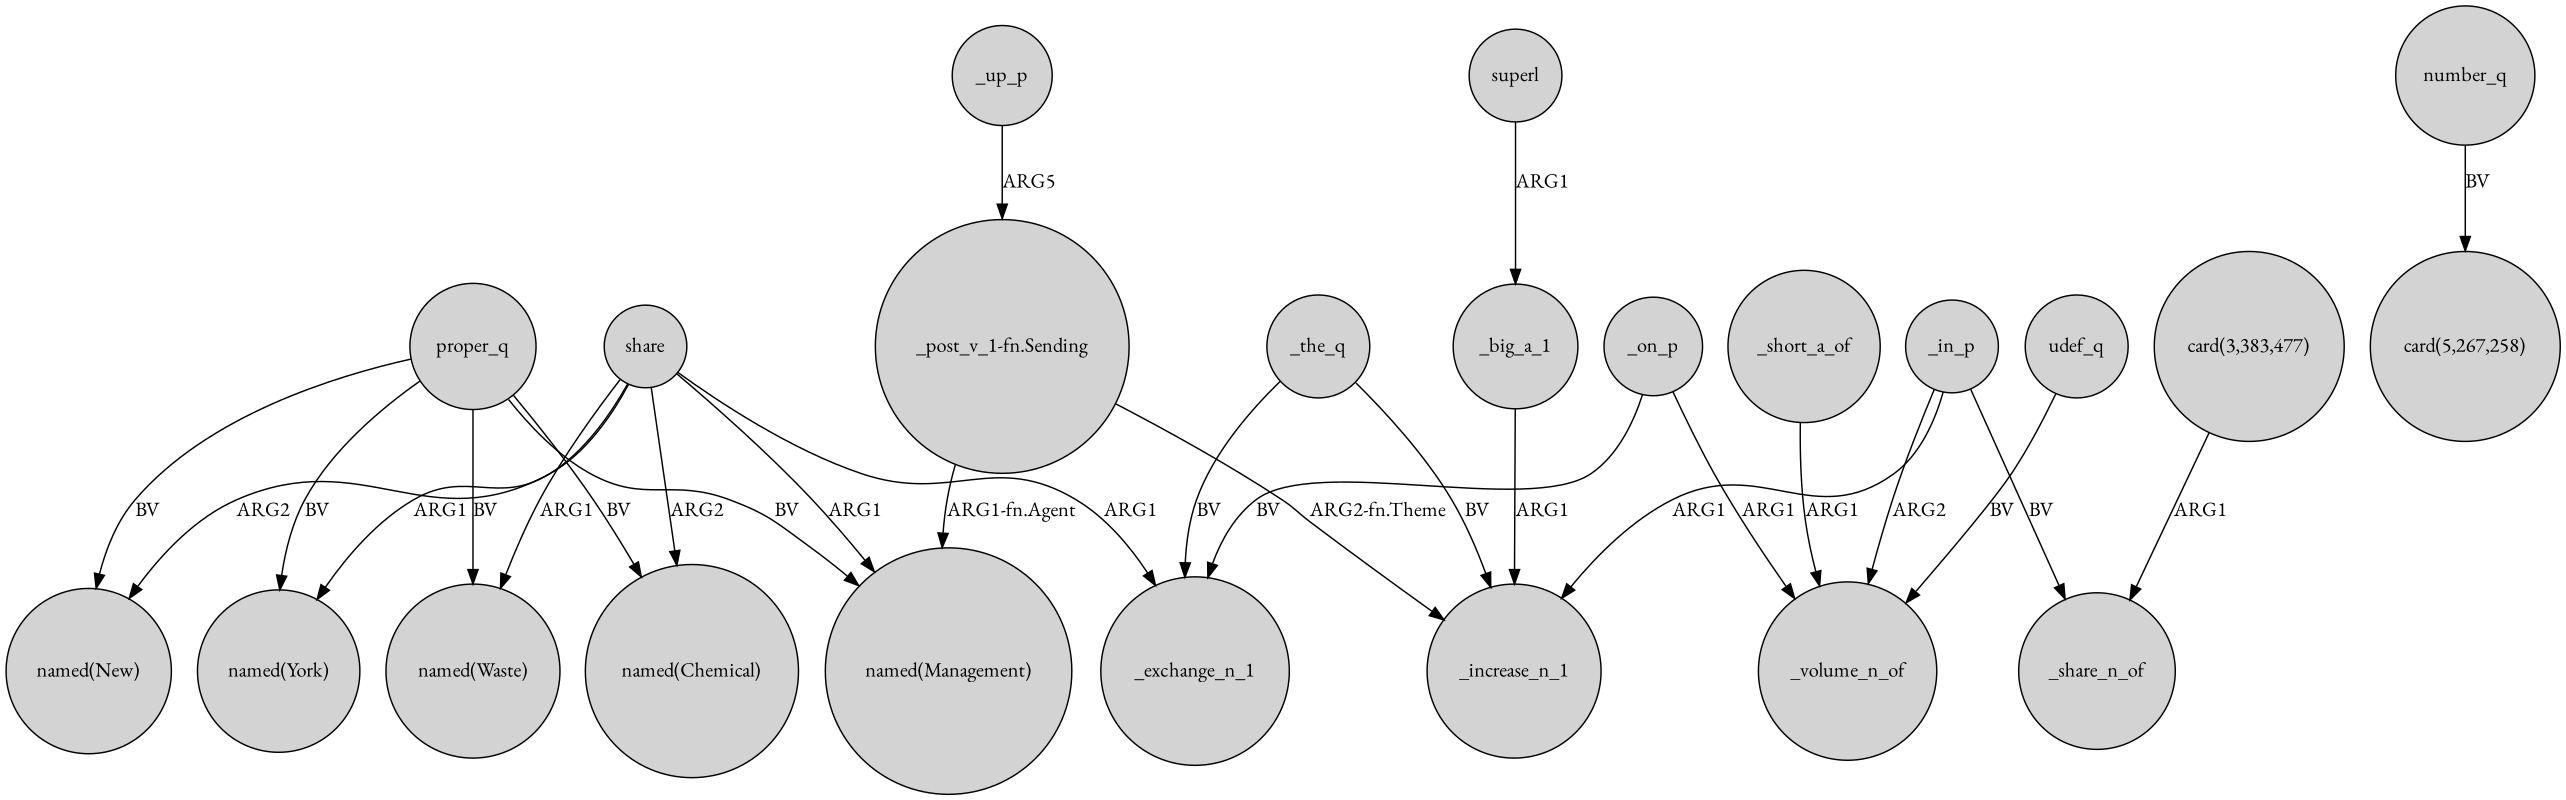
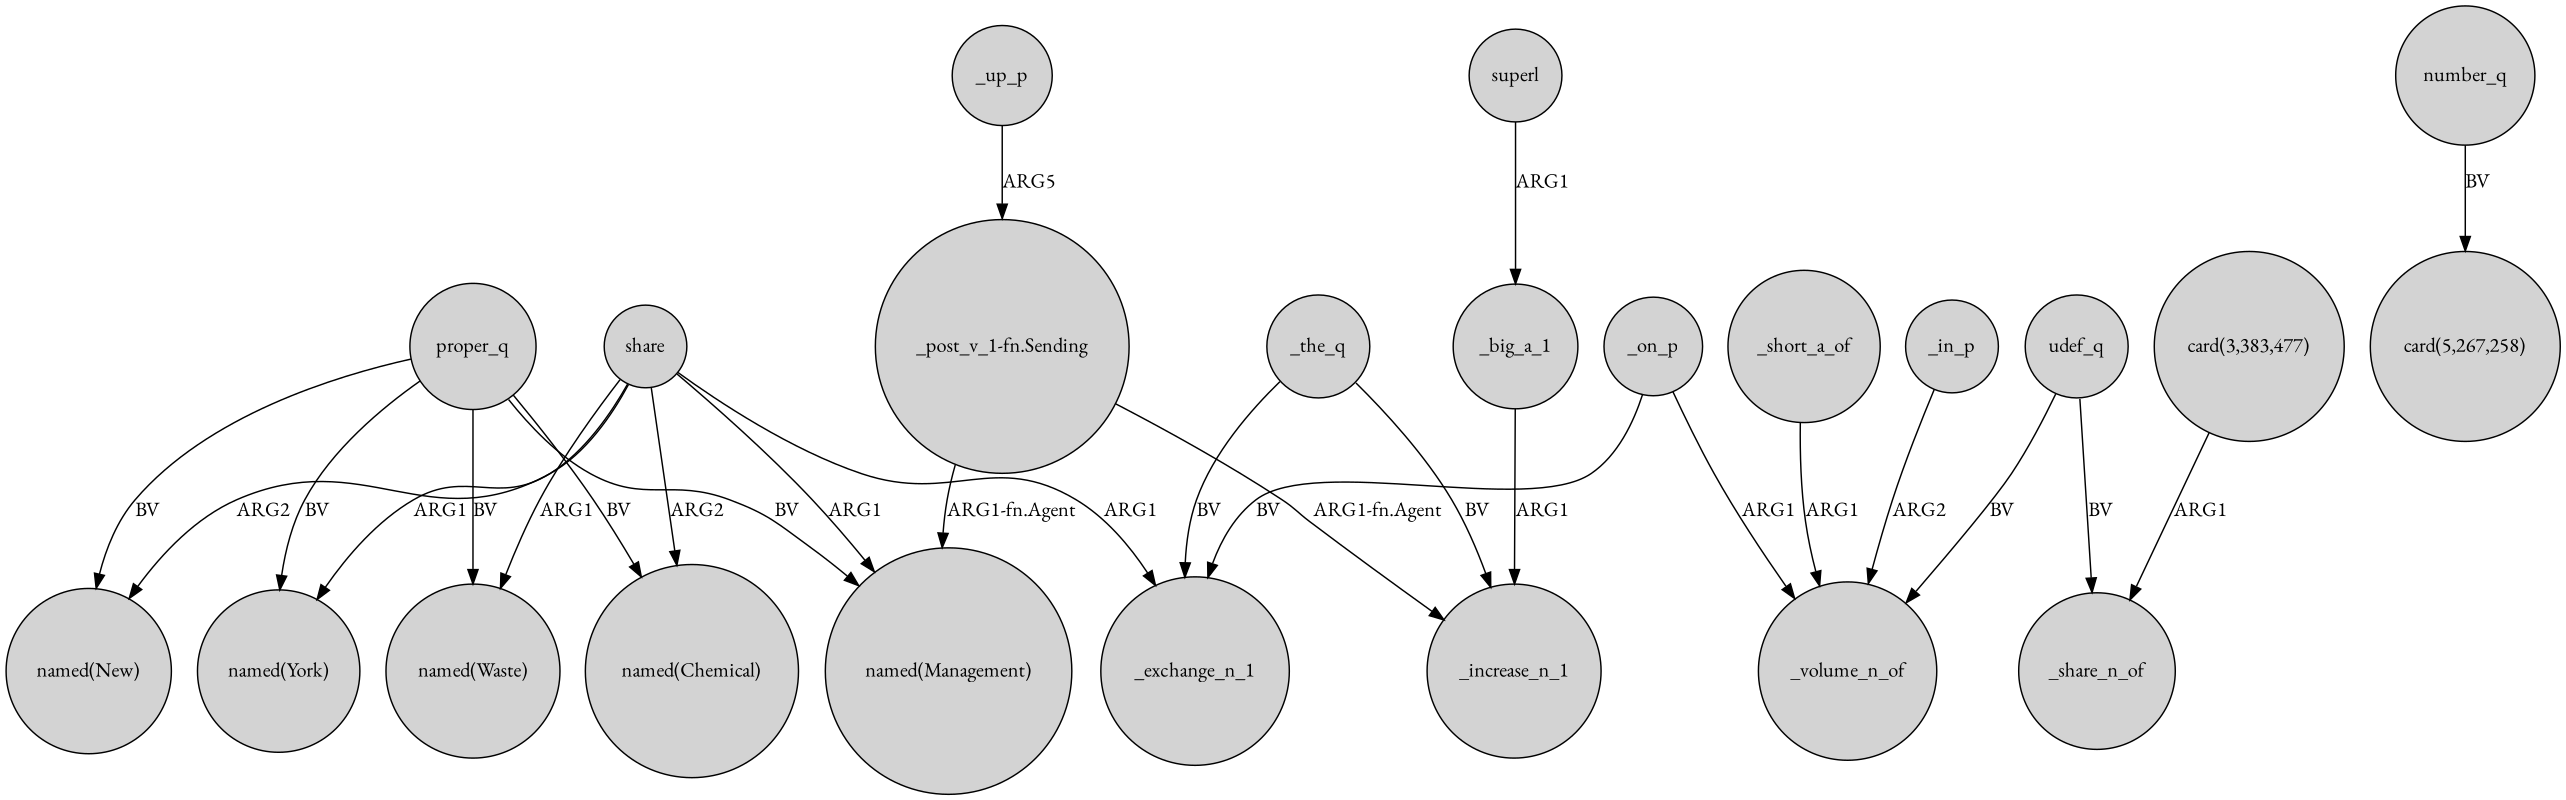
(2015, 487) -> (2086, 488)
(1766, 488) -> none
(1378, 511) -> (1378, 511)
